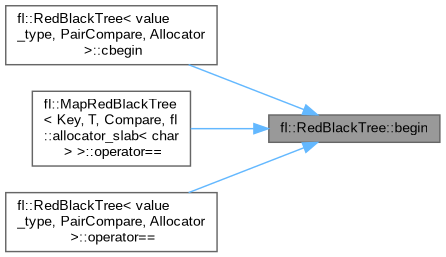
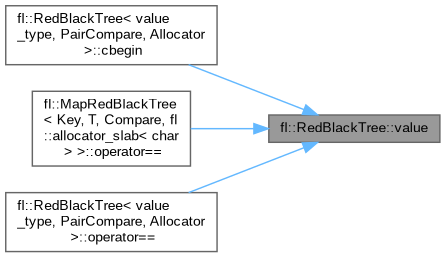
(354, 129) -> (354, 129)
